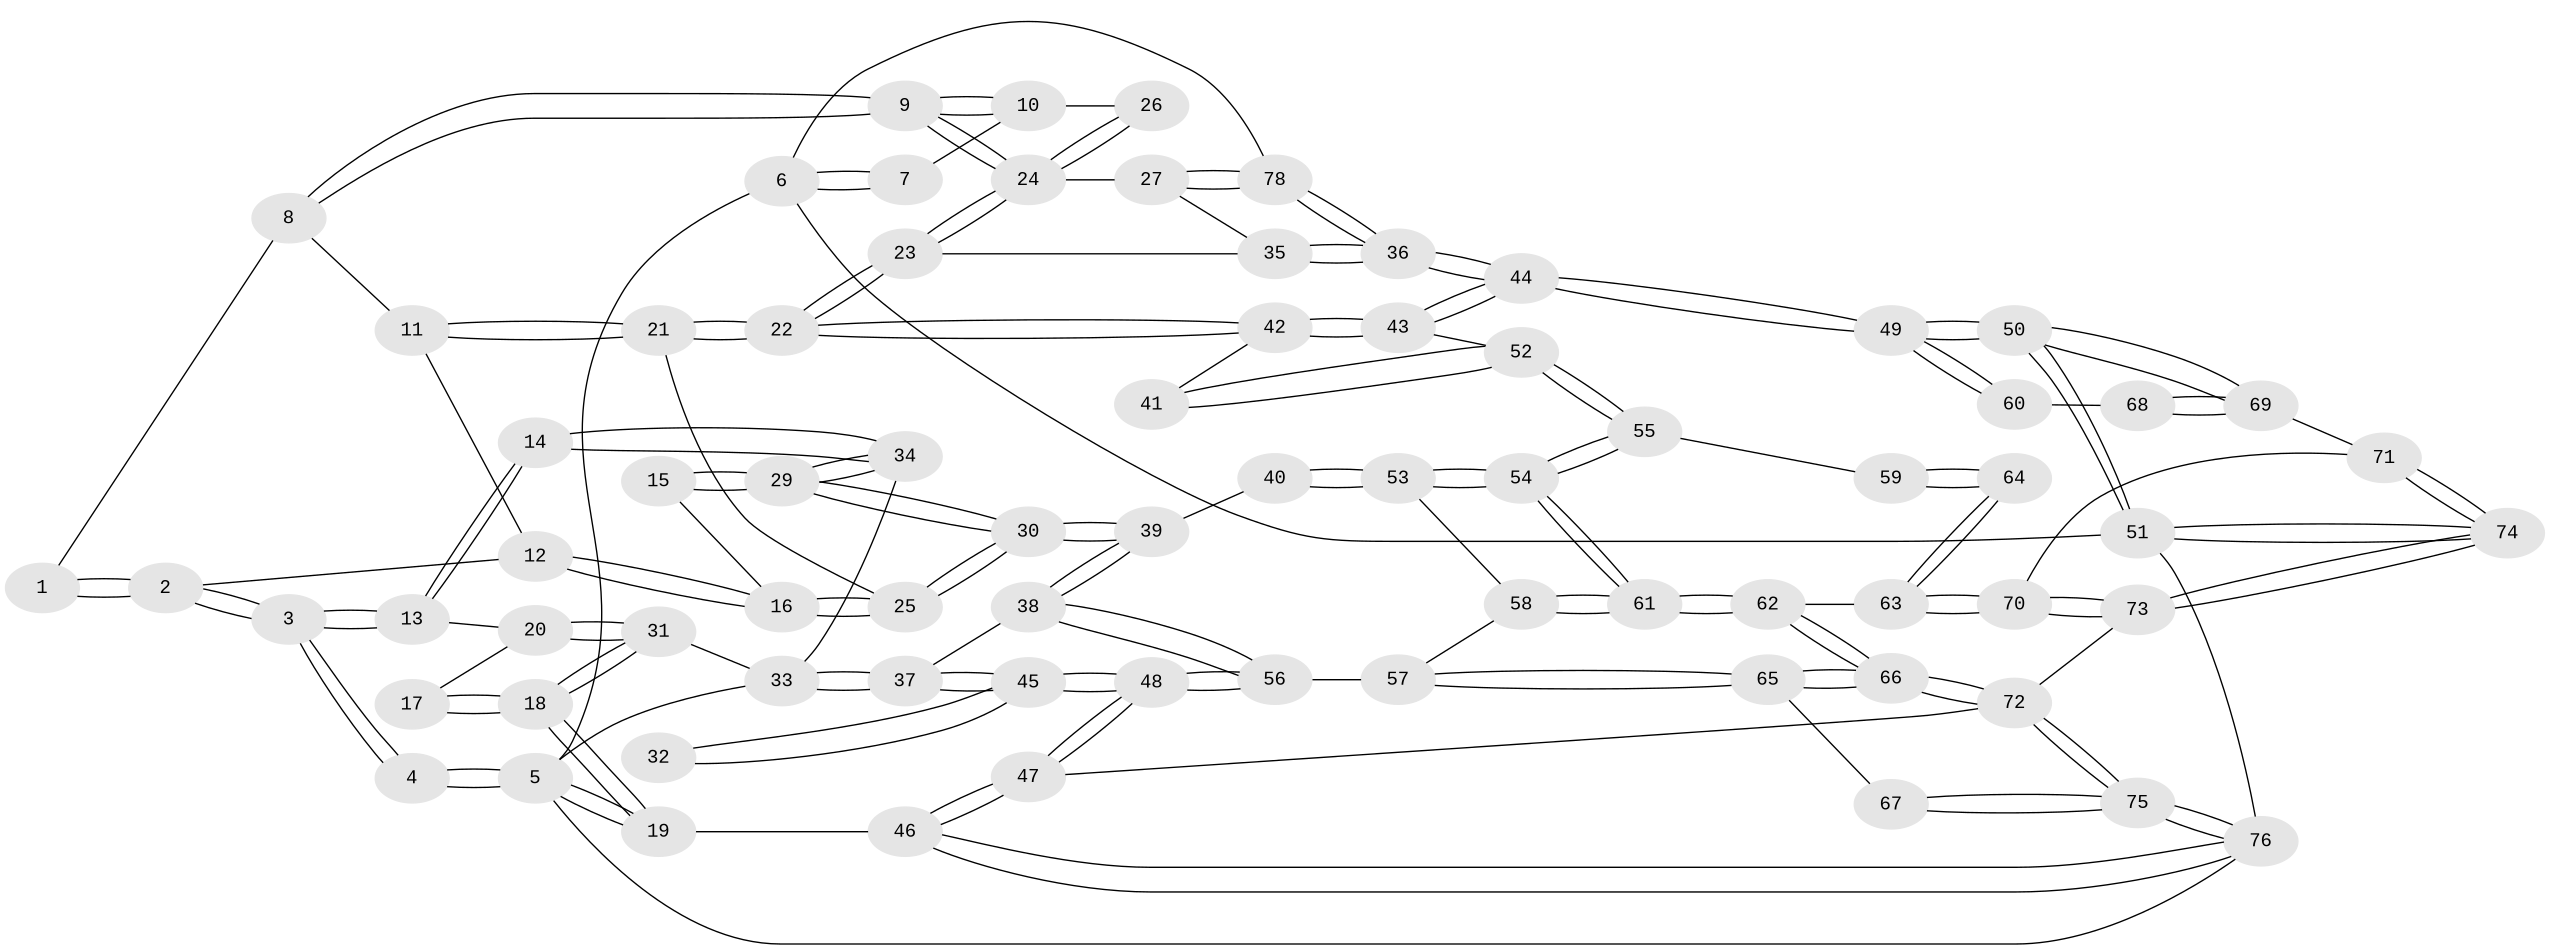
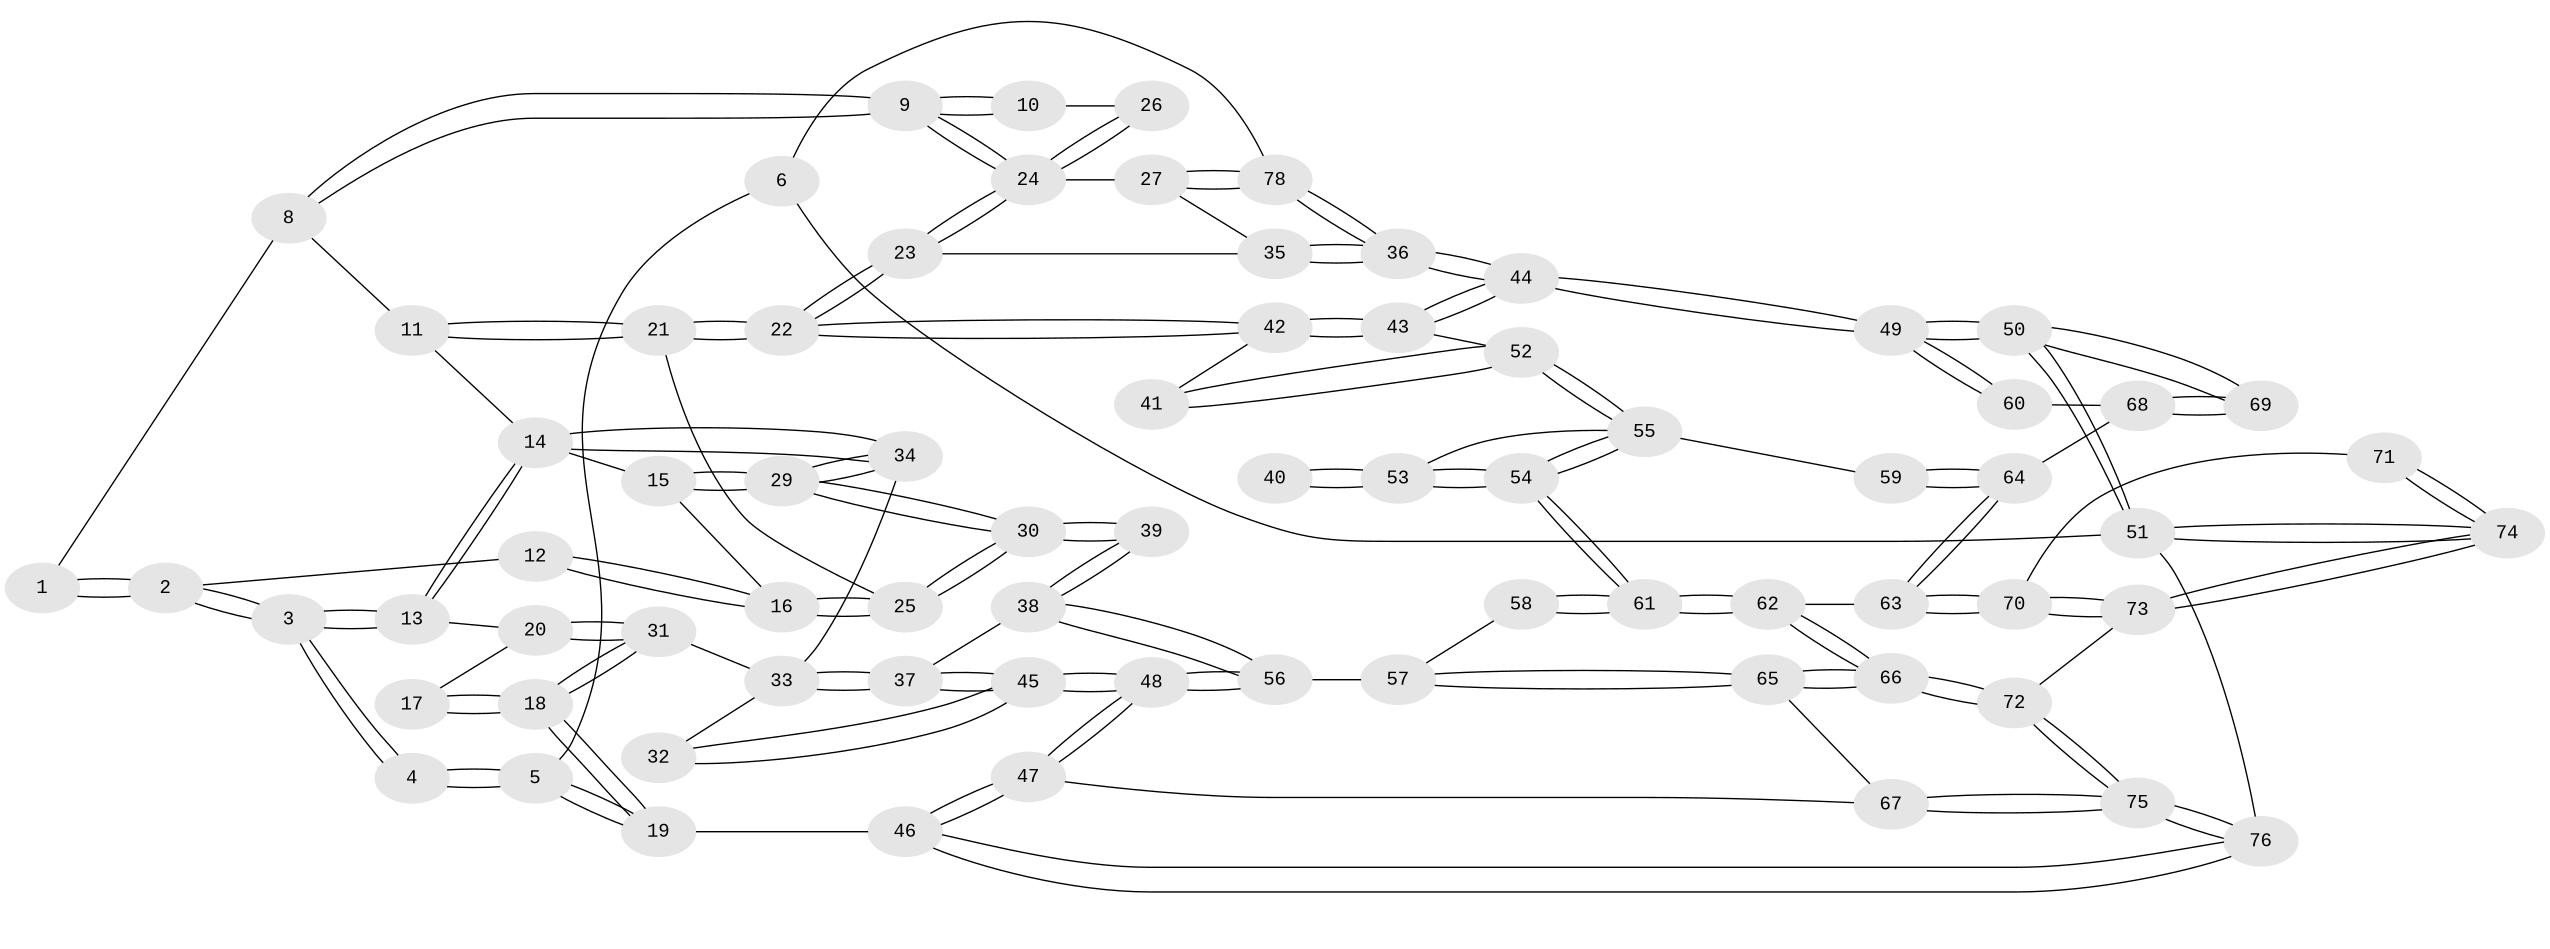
(905, 180) -> none
(2323, 432) -> none
none -> (2076, 442)
(474, 443) -> (474, 387)
none -> (597, 462)
(1203, 510) -> none
(1452, 533) -> (1515, 436)
(647, 711) -> (720, 719)
(1522, 744) -> (1459, 797)
(1379, 944) -> none
